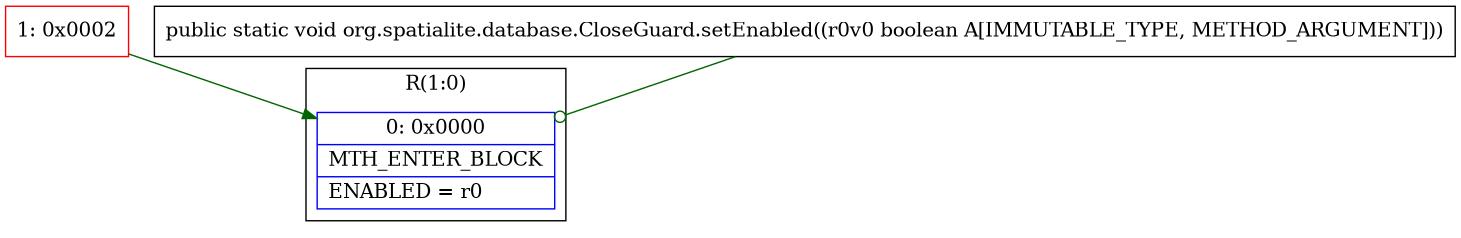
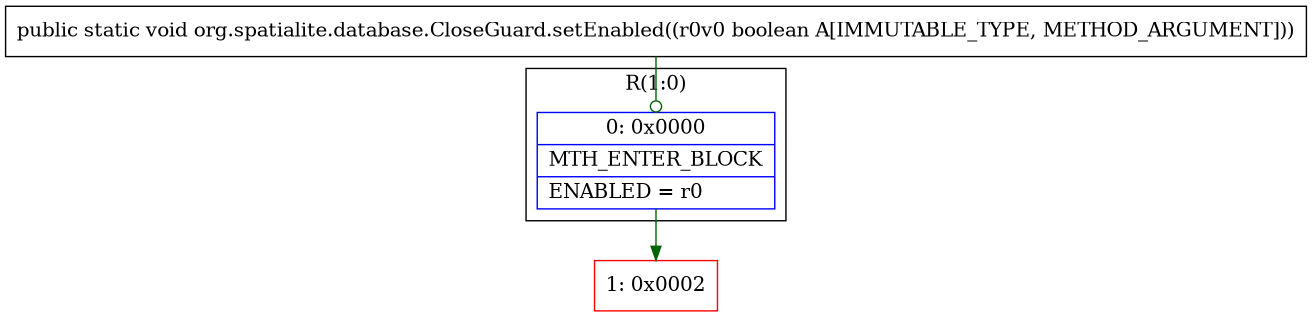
(216, 84) -> (656, 229)
